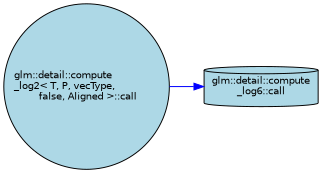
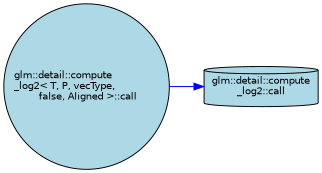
(261, 87) -> (261, 87)
